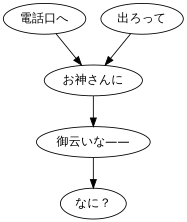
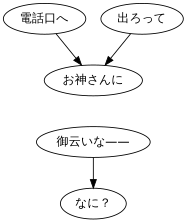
(93, 107) -> none
